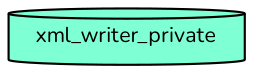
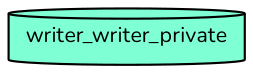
(127, 37) -> (127, 37)
